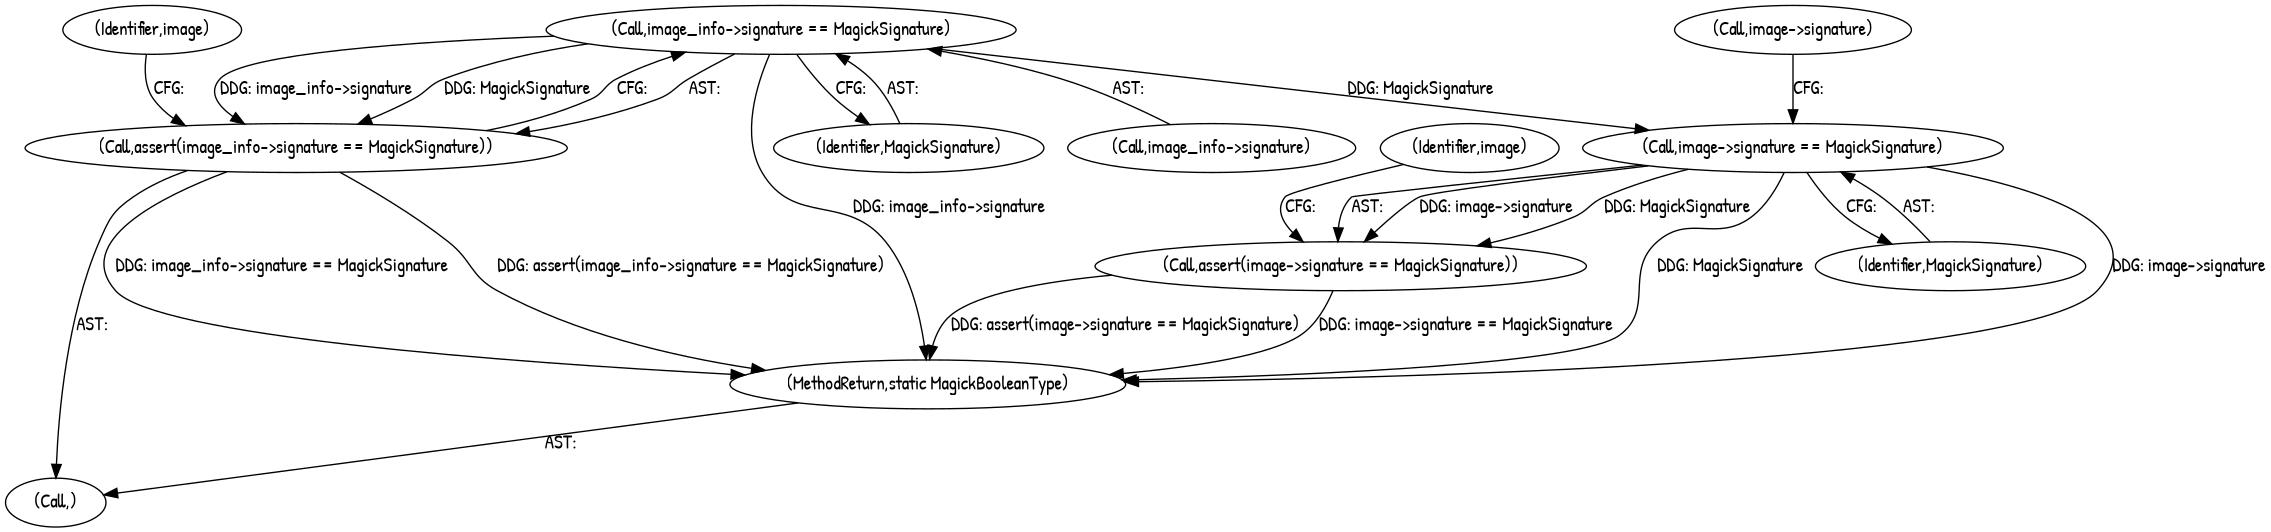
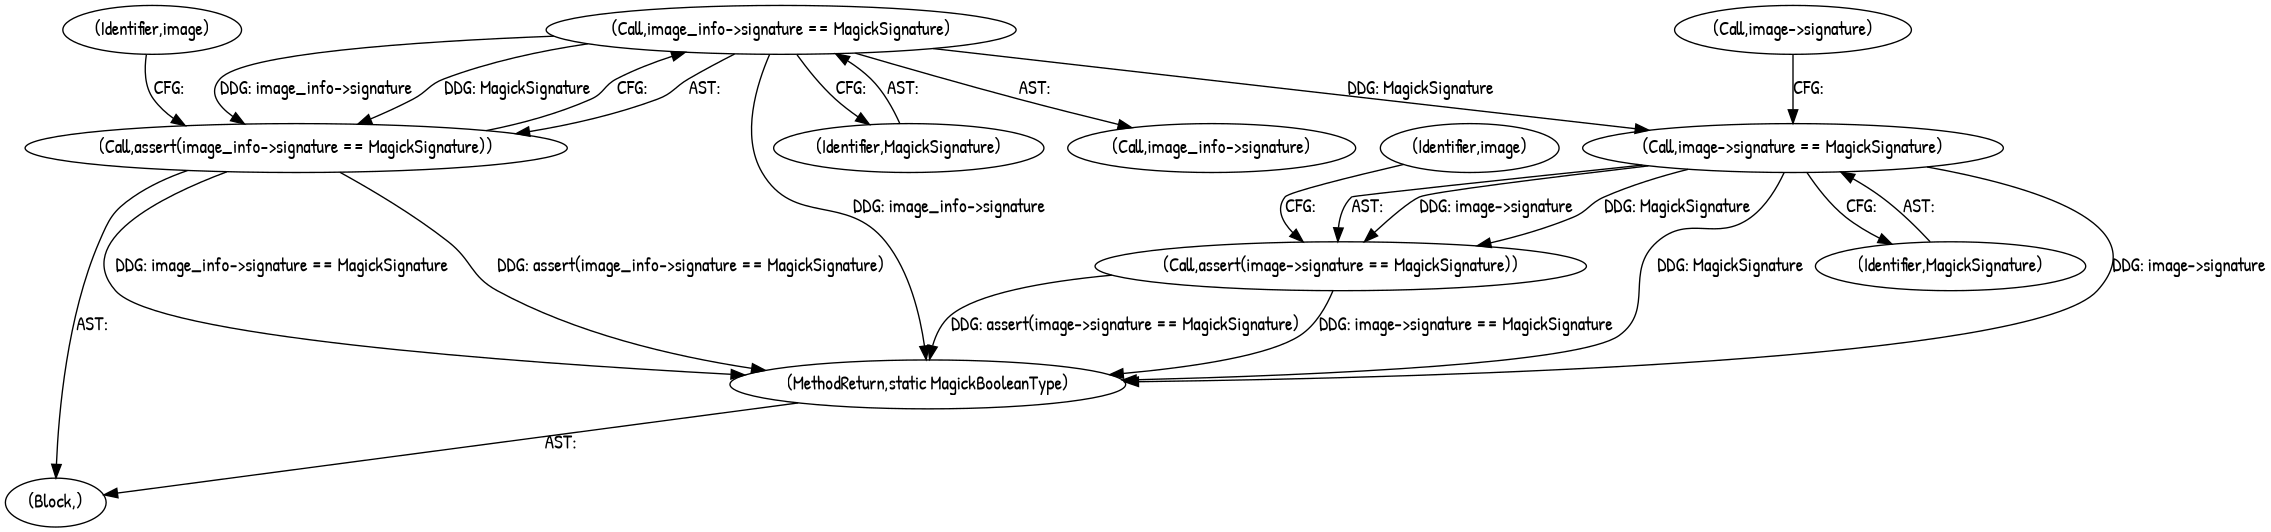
(1059, 78) -> (986, 90)
(56, 503) -> (56, 503)
